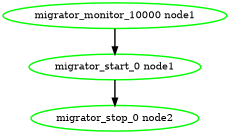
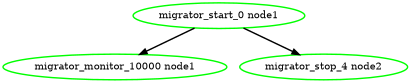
(115, 38) -> (170, 40)
(115, 118) -> (324, 67)
